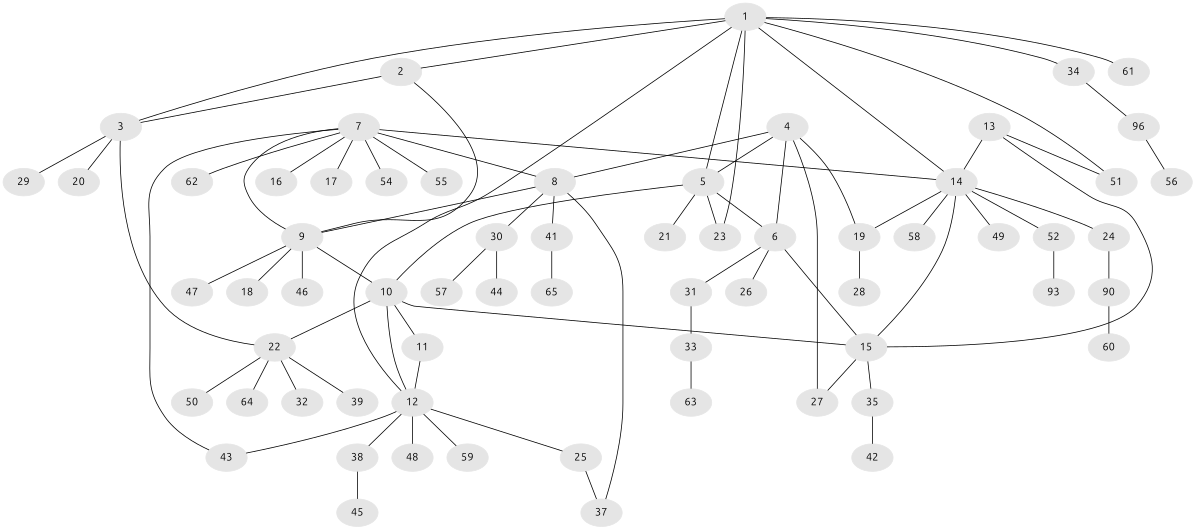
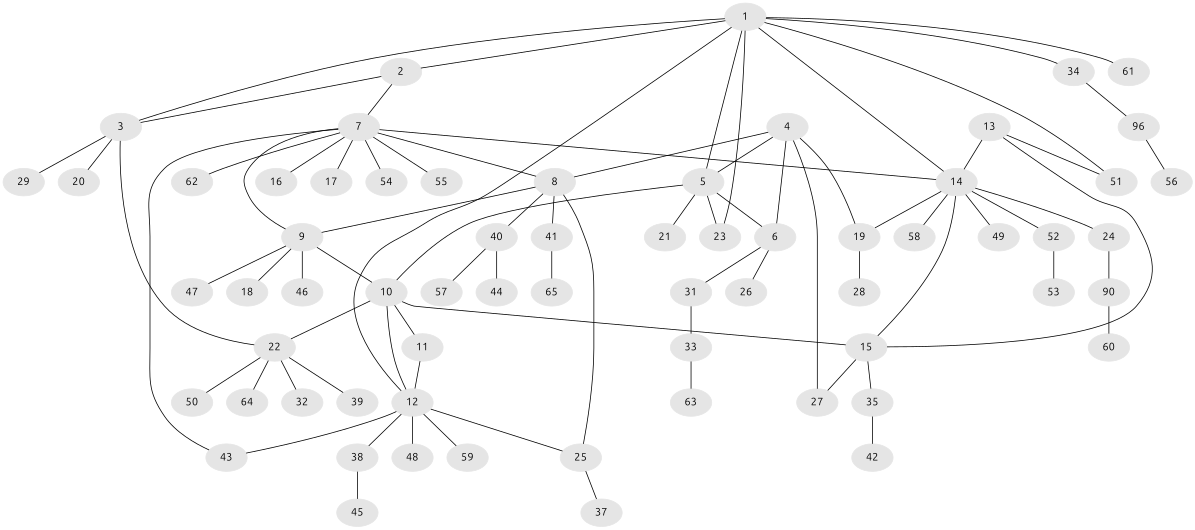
(472, 191) -> (380, 99)
(497, 237) -> (497, 237)
(1054, 292) -> (1054, 292)
(822, 295) -> none
(623, 338) -> (594, 317)
